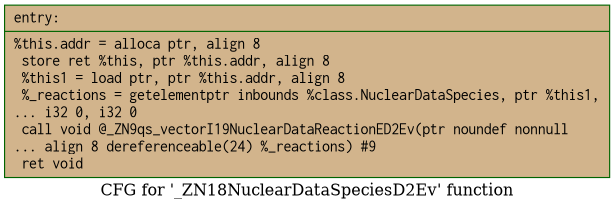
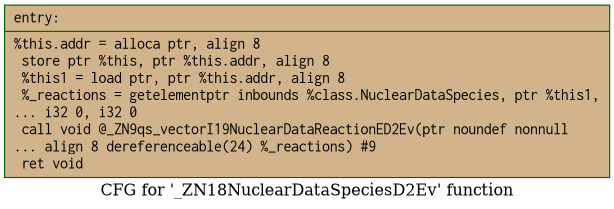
(172, 61) -> (172, 61)
